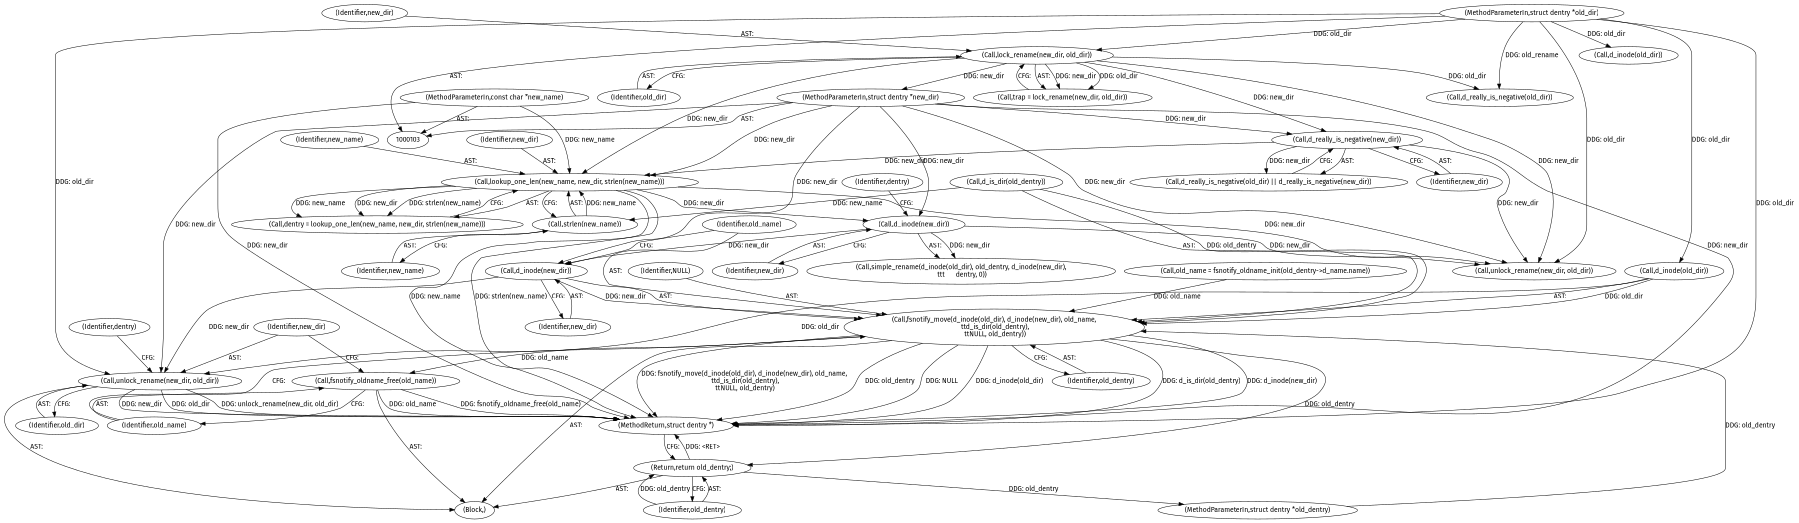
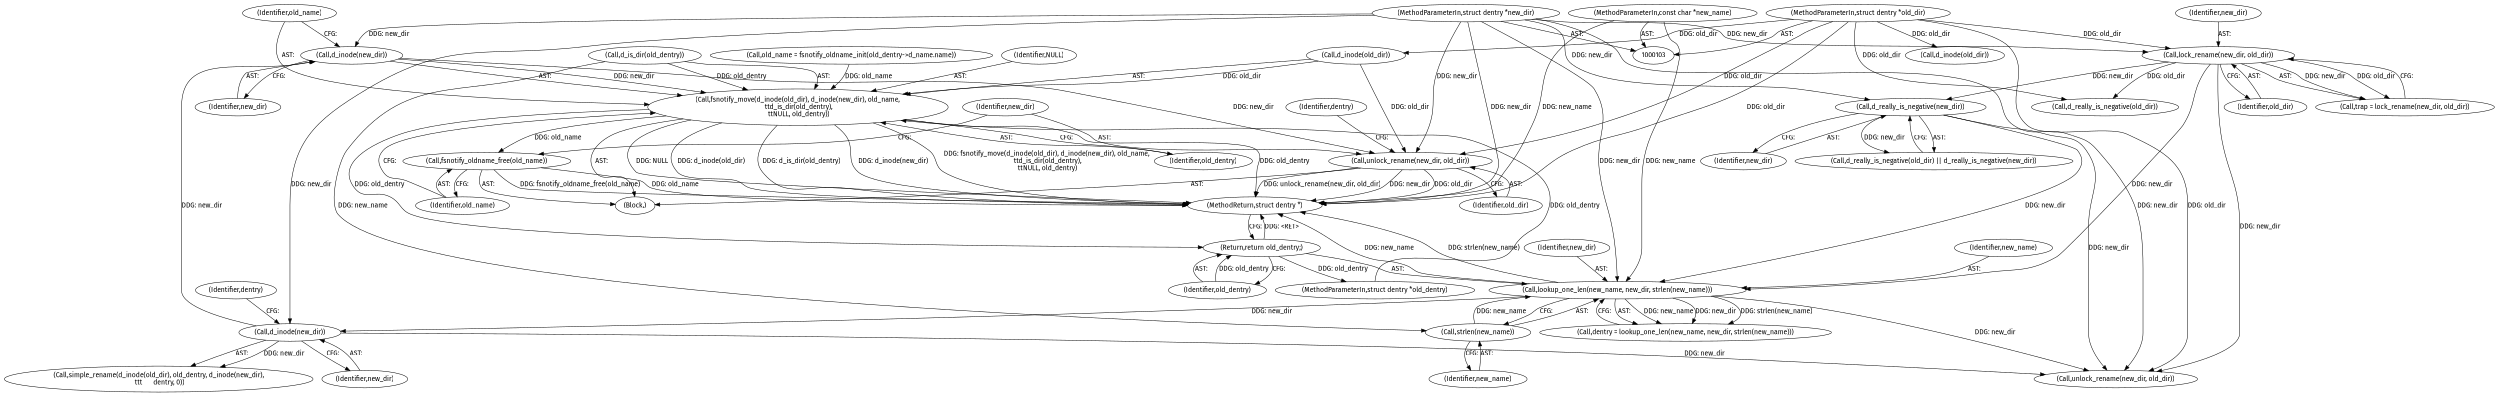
(1532, 55) -> (1882, 55)
(957, 76) -> (1835, 45)
(267, 246) -> (1567, 107)
(581, 493) -> (1413, 275)
